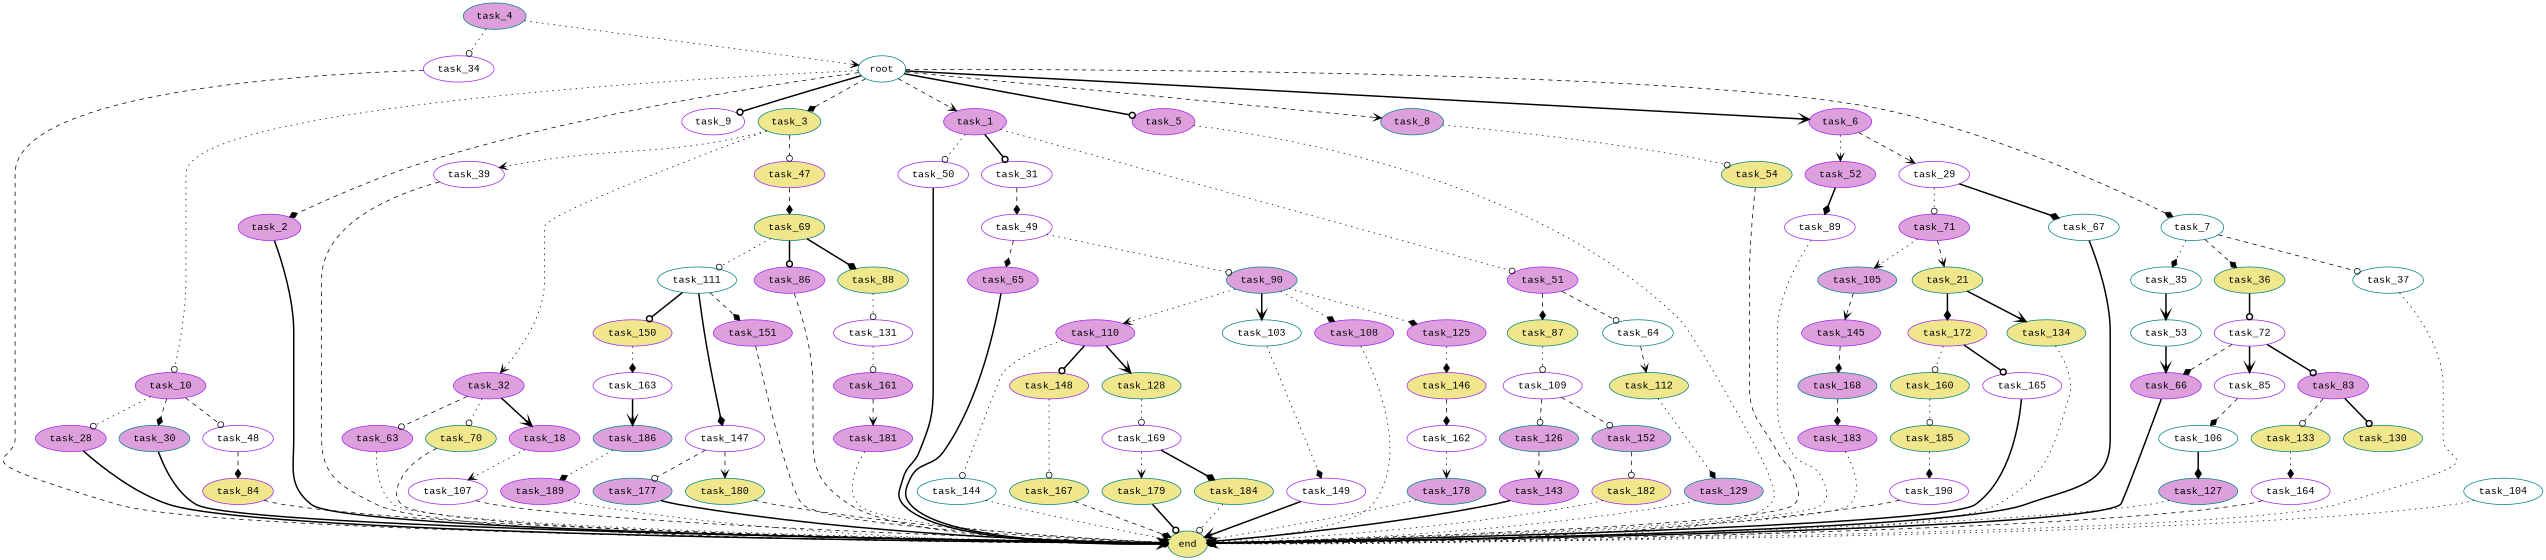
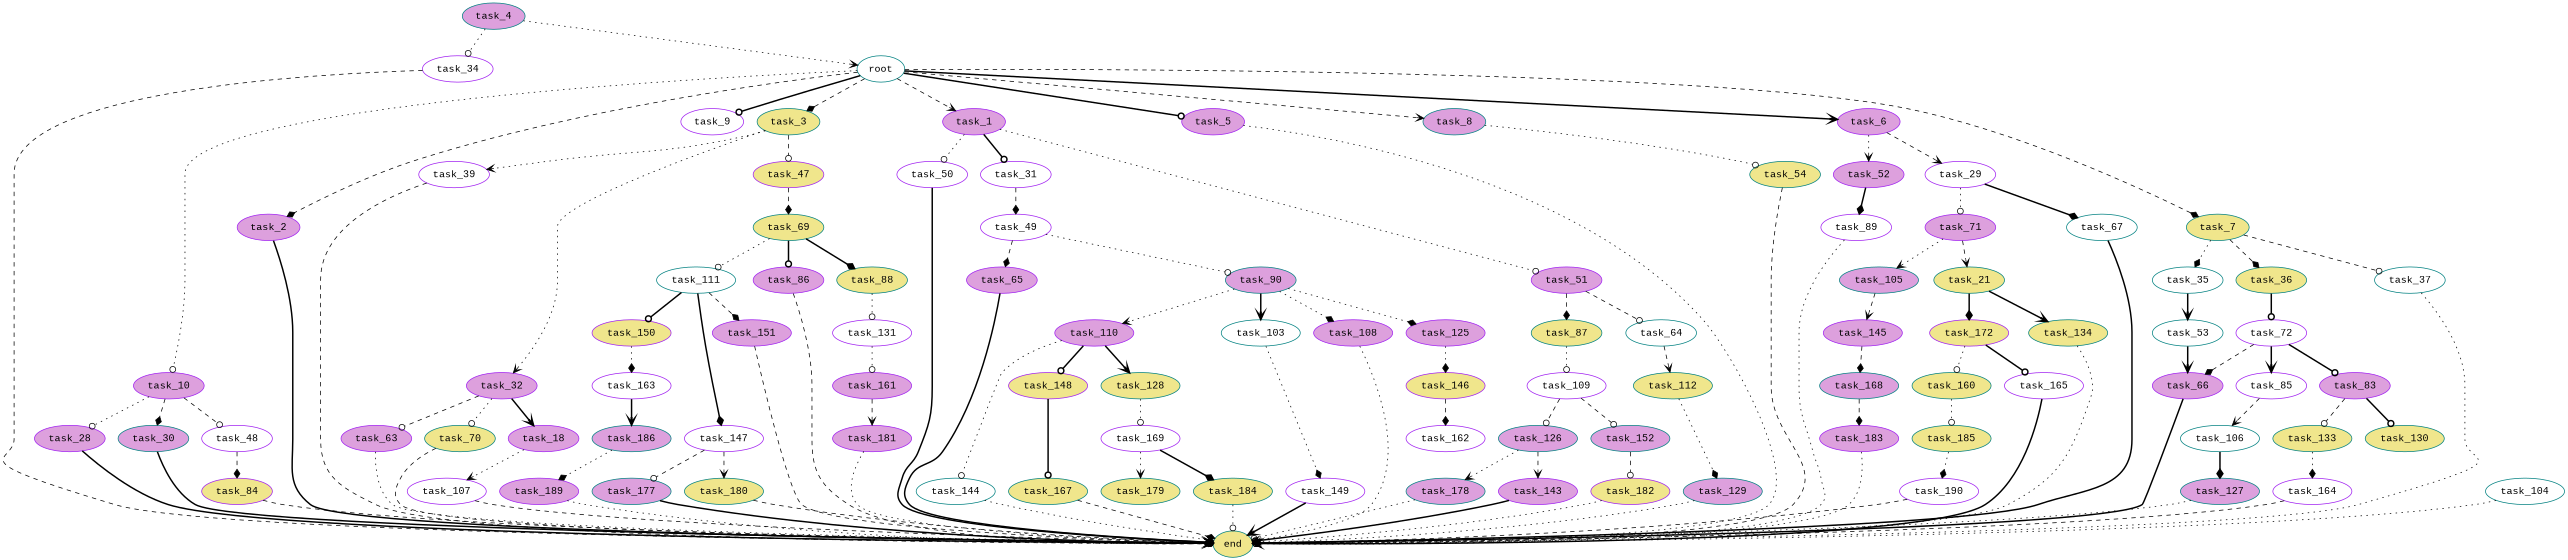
(2192, 227) -> (2218, 227)
(2227, 409) -> (2248, 409)
(1049, 435) -> (1048, 435)
(1447, 461) -> (1495, 463)
(1163, 516) -> none
